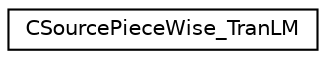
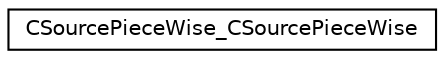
(163, 30) -> (222, 30)
